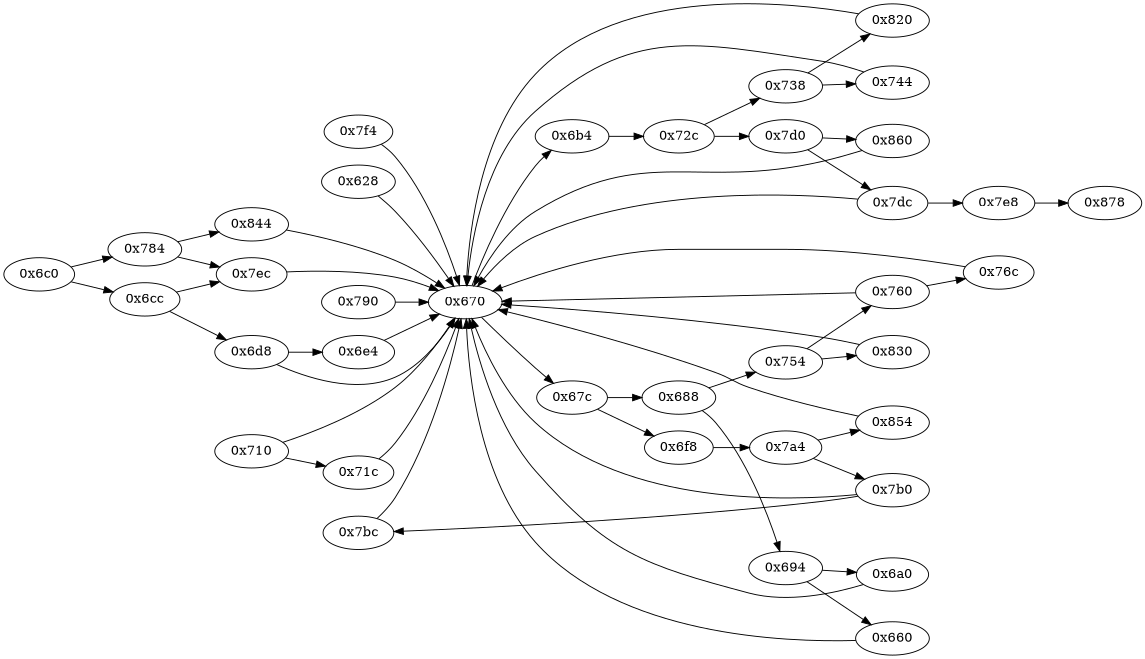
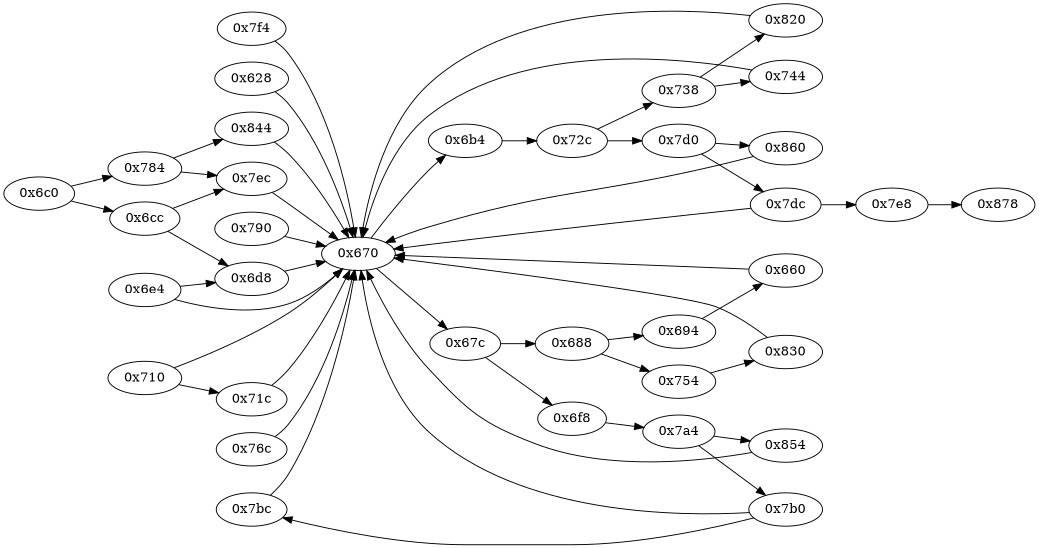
(892, 292) -> none
(301, 352) -> (193, 285)
(892, 575) -> none
